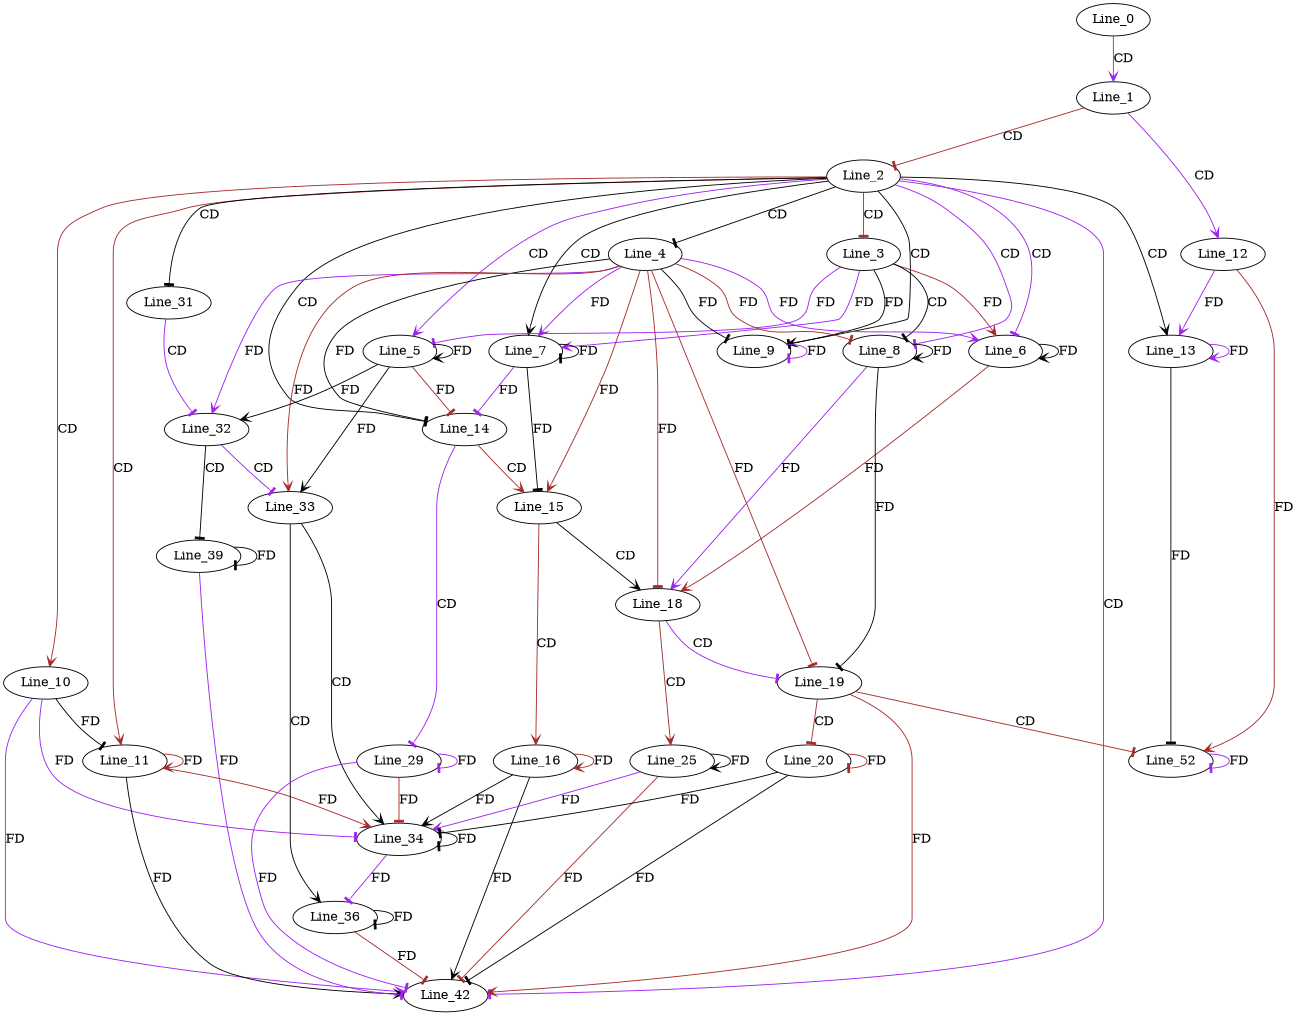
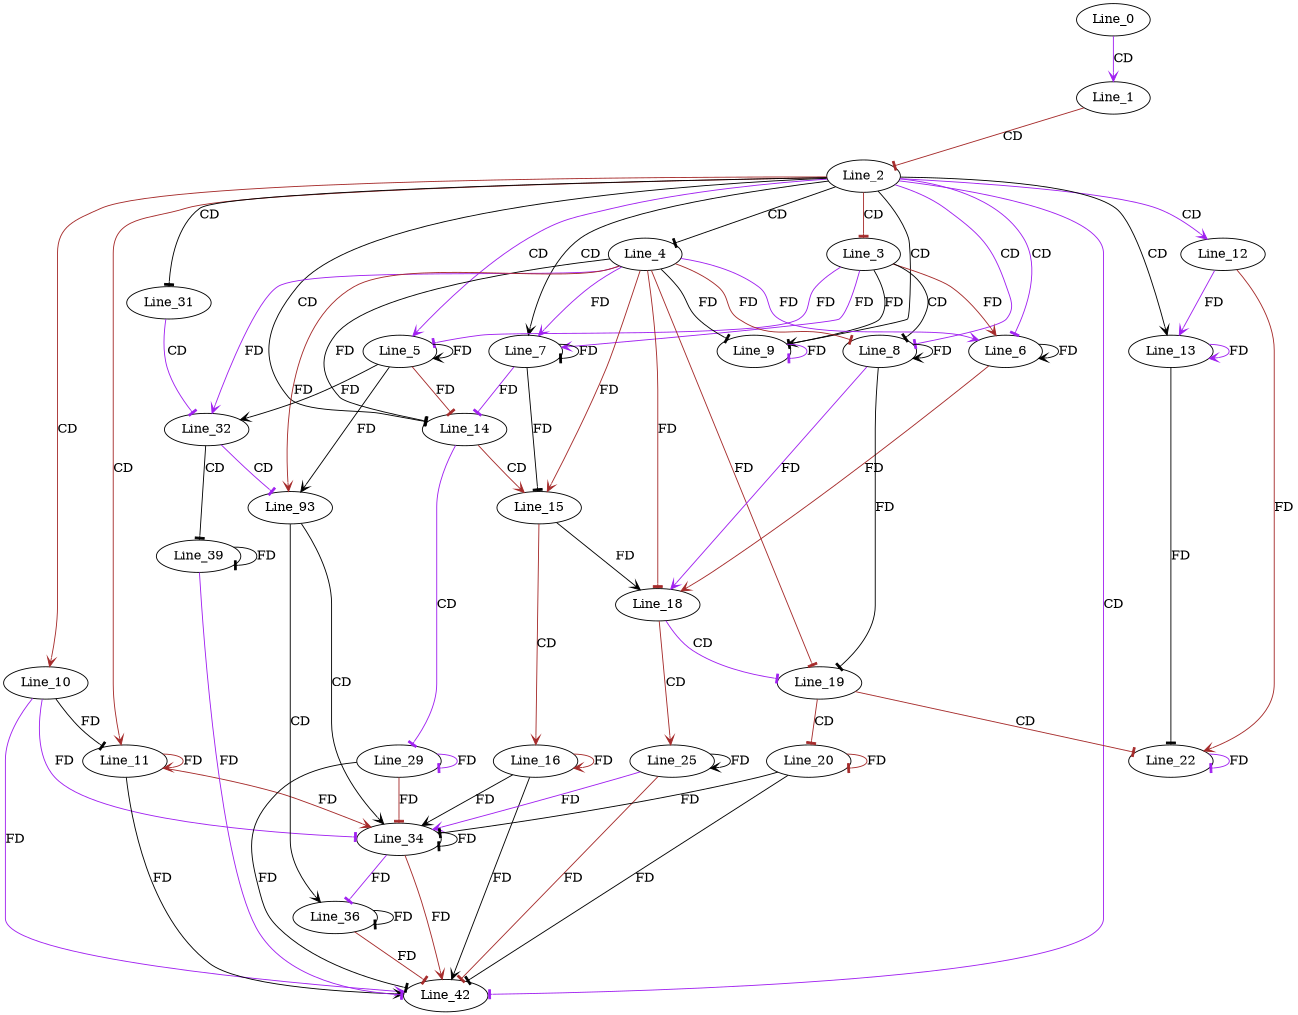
(1176, 168) -> (1108, 197)
(290, 508) -> (290, 508)
(625, 556) -> (625, 556)
(1171, 761) -> (1171, 761)
(258, 886) -> (258, 886)
(835, 953) -> (425, 912)
